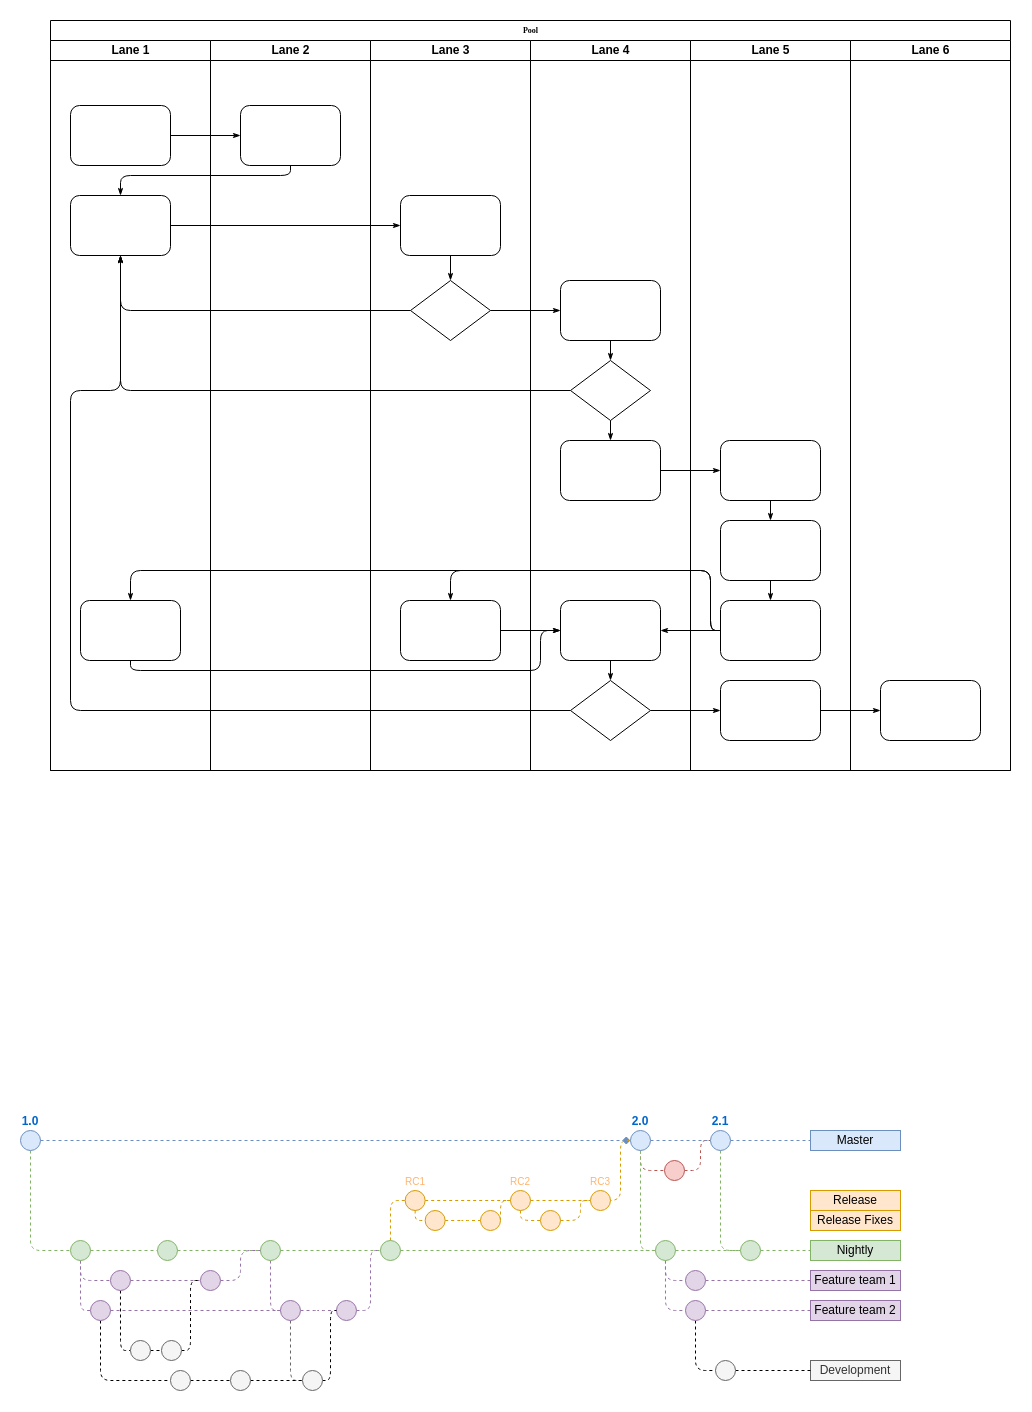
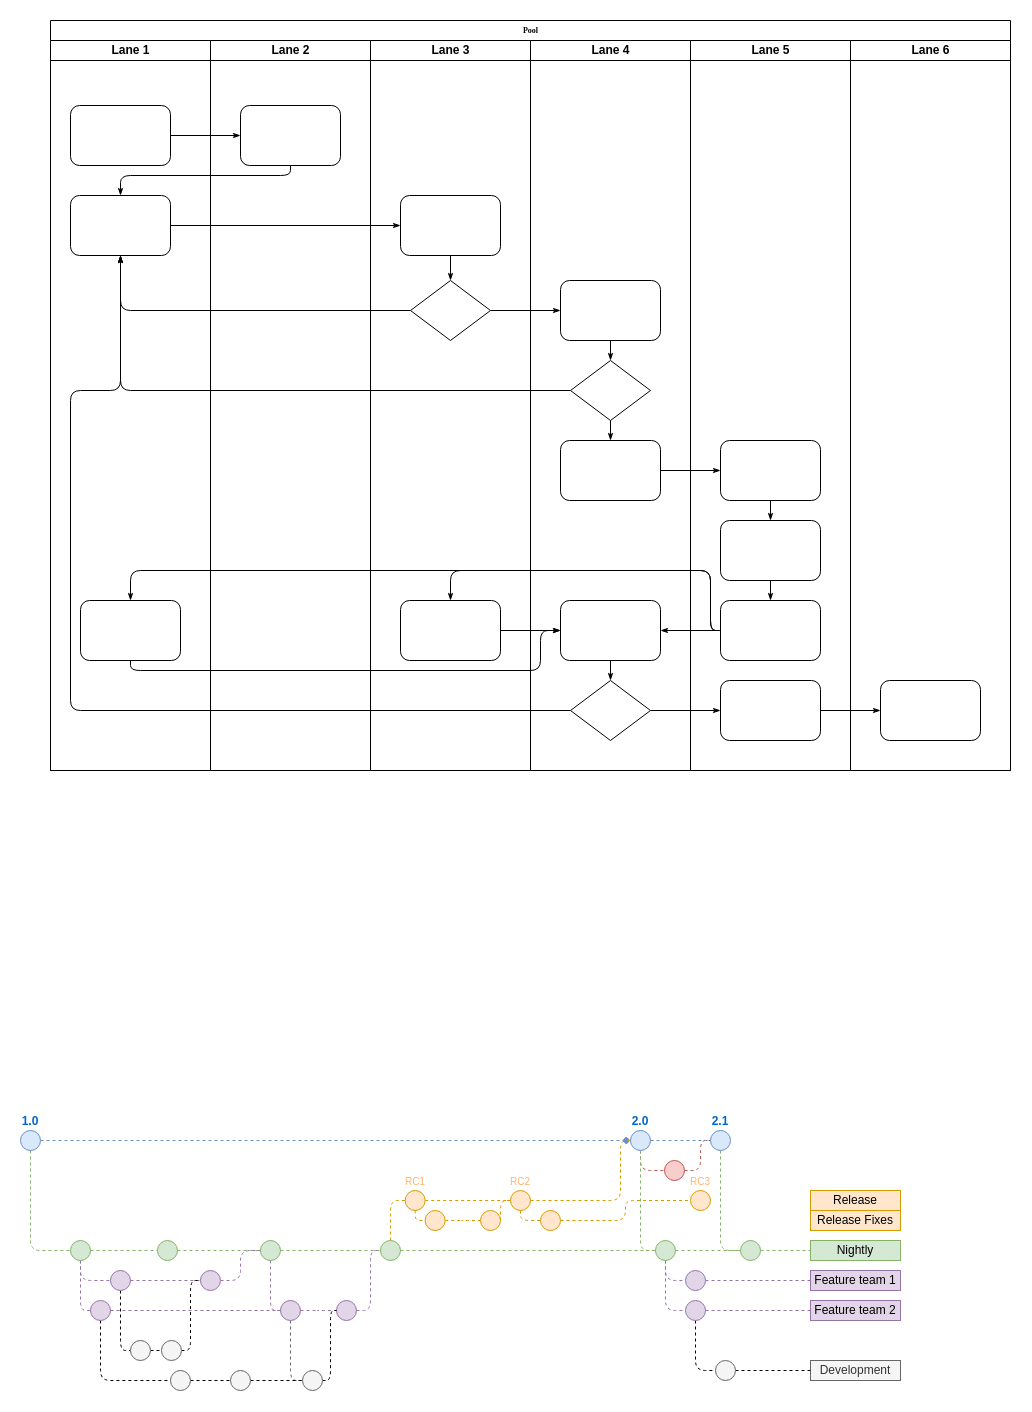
(771, 1141) -> none
(856, 1141) -> none
(601, 1201) -> (701, 1201)
